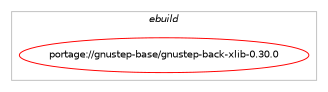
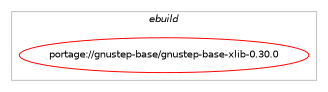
(164, 55) -> (164, 55)
